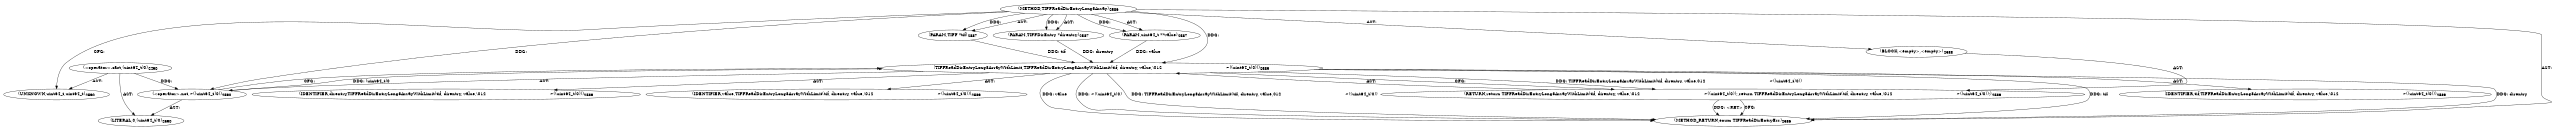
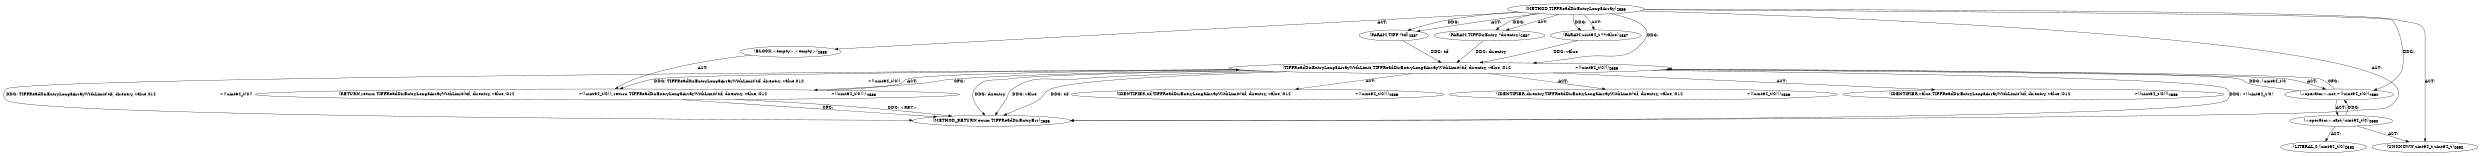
(100, 52) -> (2431, 81)
(153, 68) -> (2374, 120)
(168, 107) -> (2336, 106)
